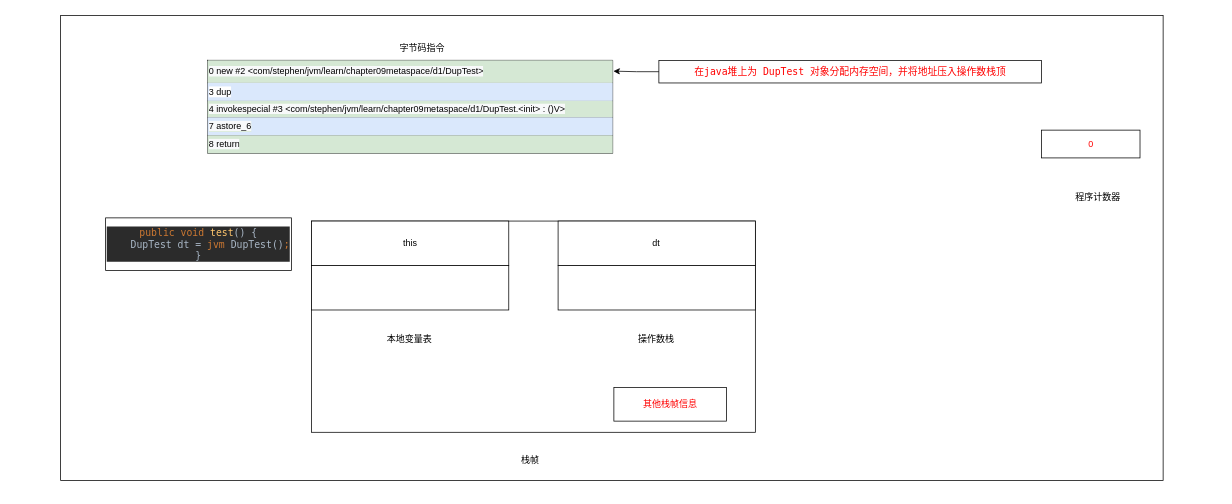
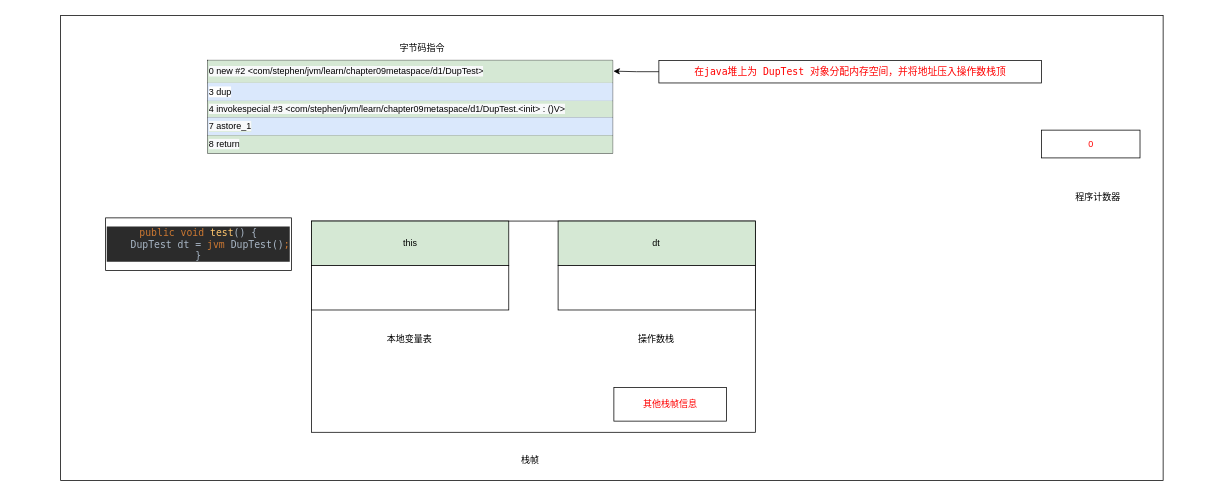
(233, 126) -> (233, 126)
(410, 243) -> (410, 243)
(656, 243) -> (656, 243)
